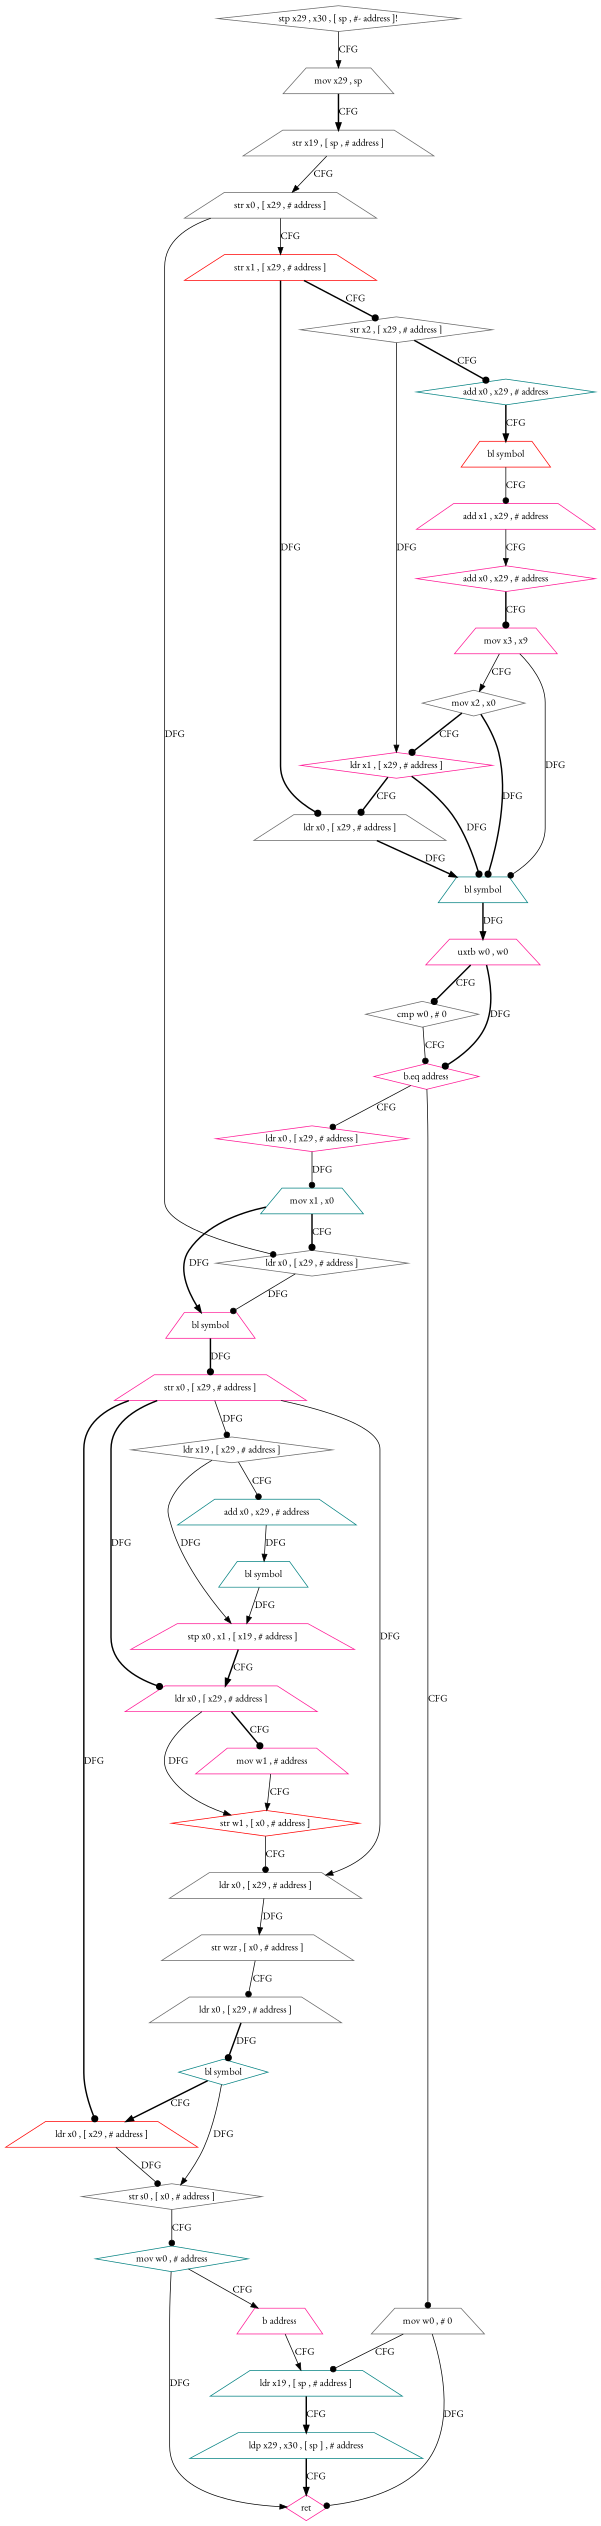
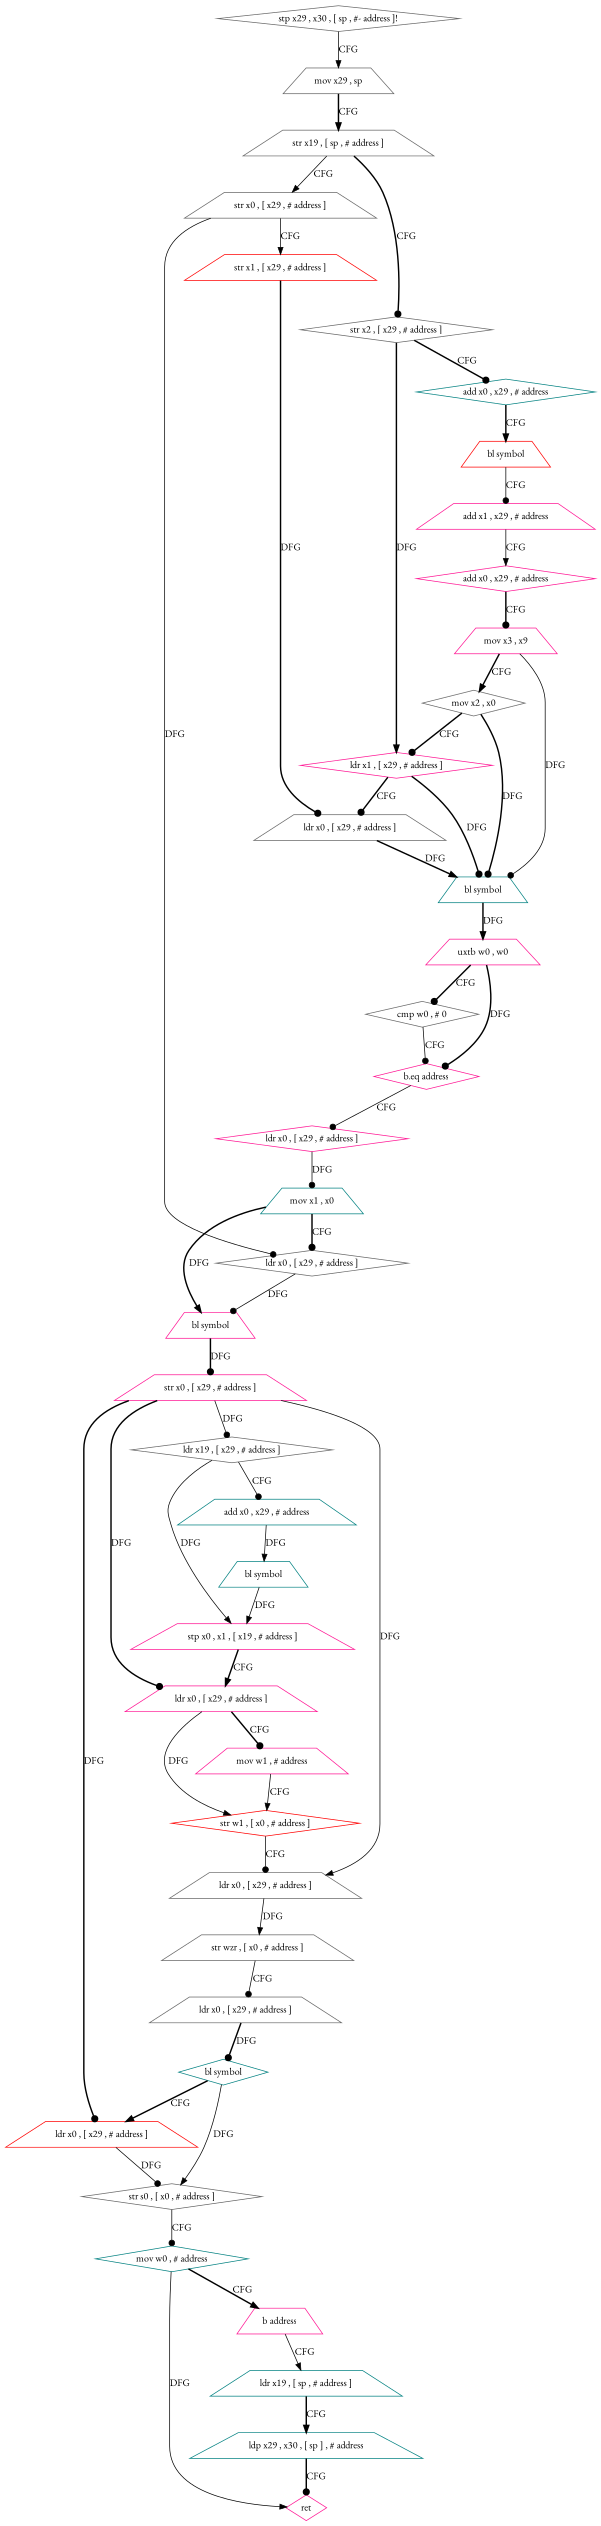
(338, 299) -> (394, 228)
(396, 544) -> (396, 544)
(491, 669) -> (491, 669)
(220, 2287) -> (220, 2287)
(428, 2321) -> none
(306, 2474) -> (306, 2474)
